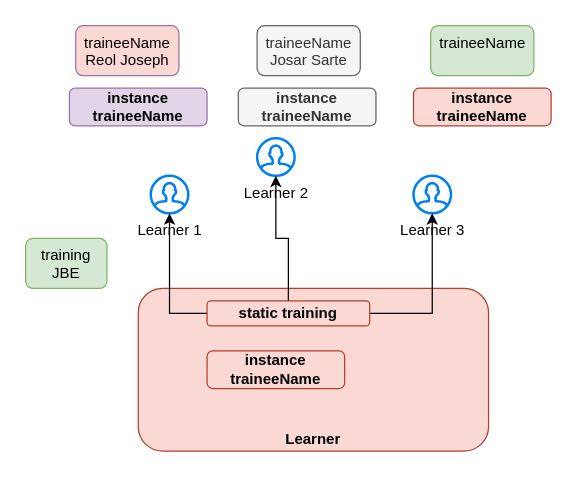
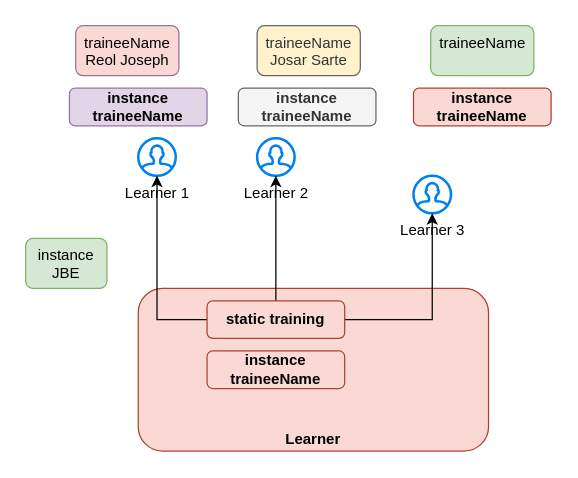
(308, 51) -> (308, 51)
(169, 194) -> (157, 157)
(66, 265) -> (66, 265)
(288, 313) -> (276, 319)
